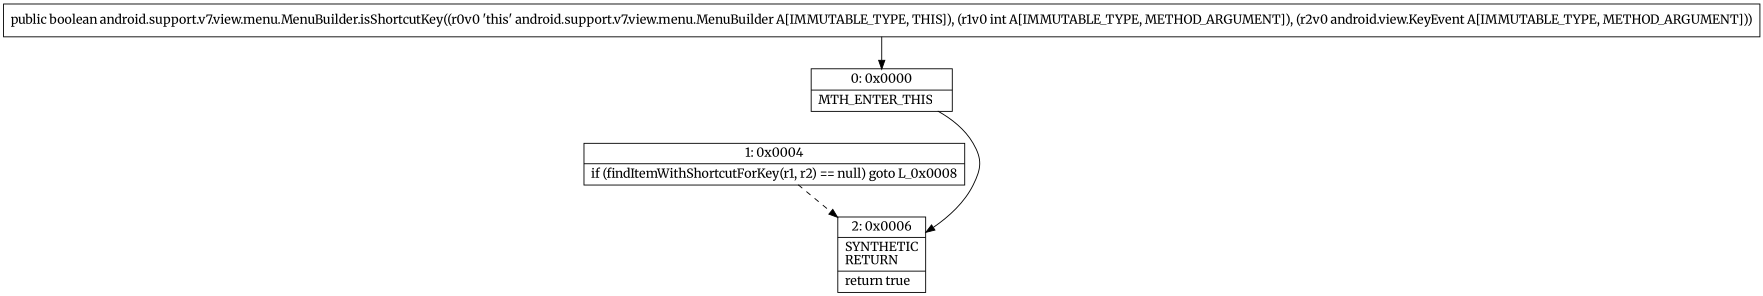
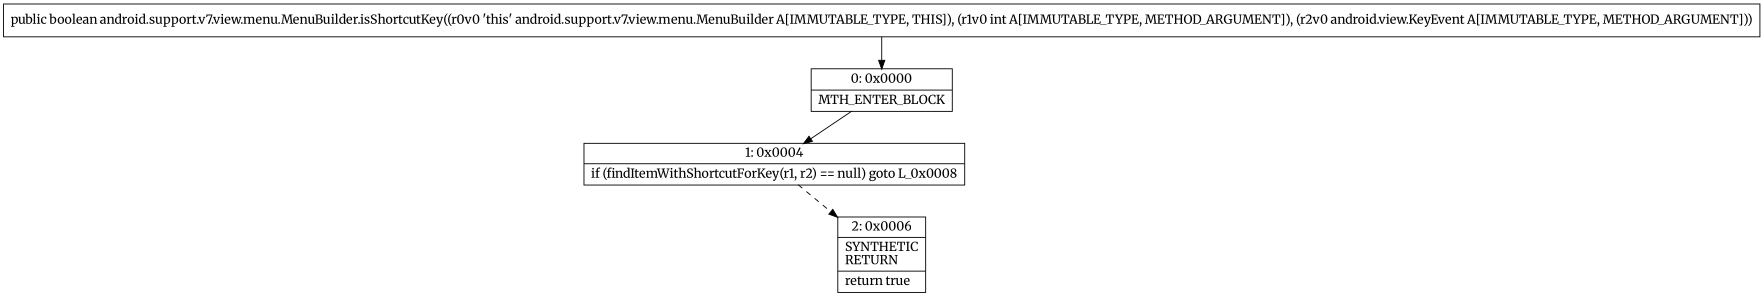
(876, 100) -> (882, 100)
(979, 169) -> (831, 125)
